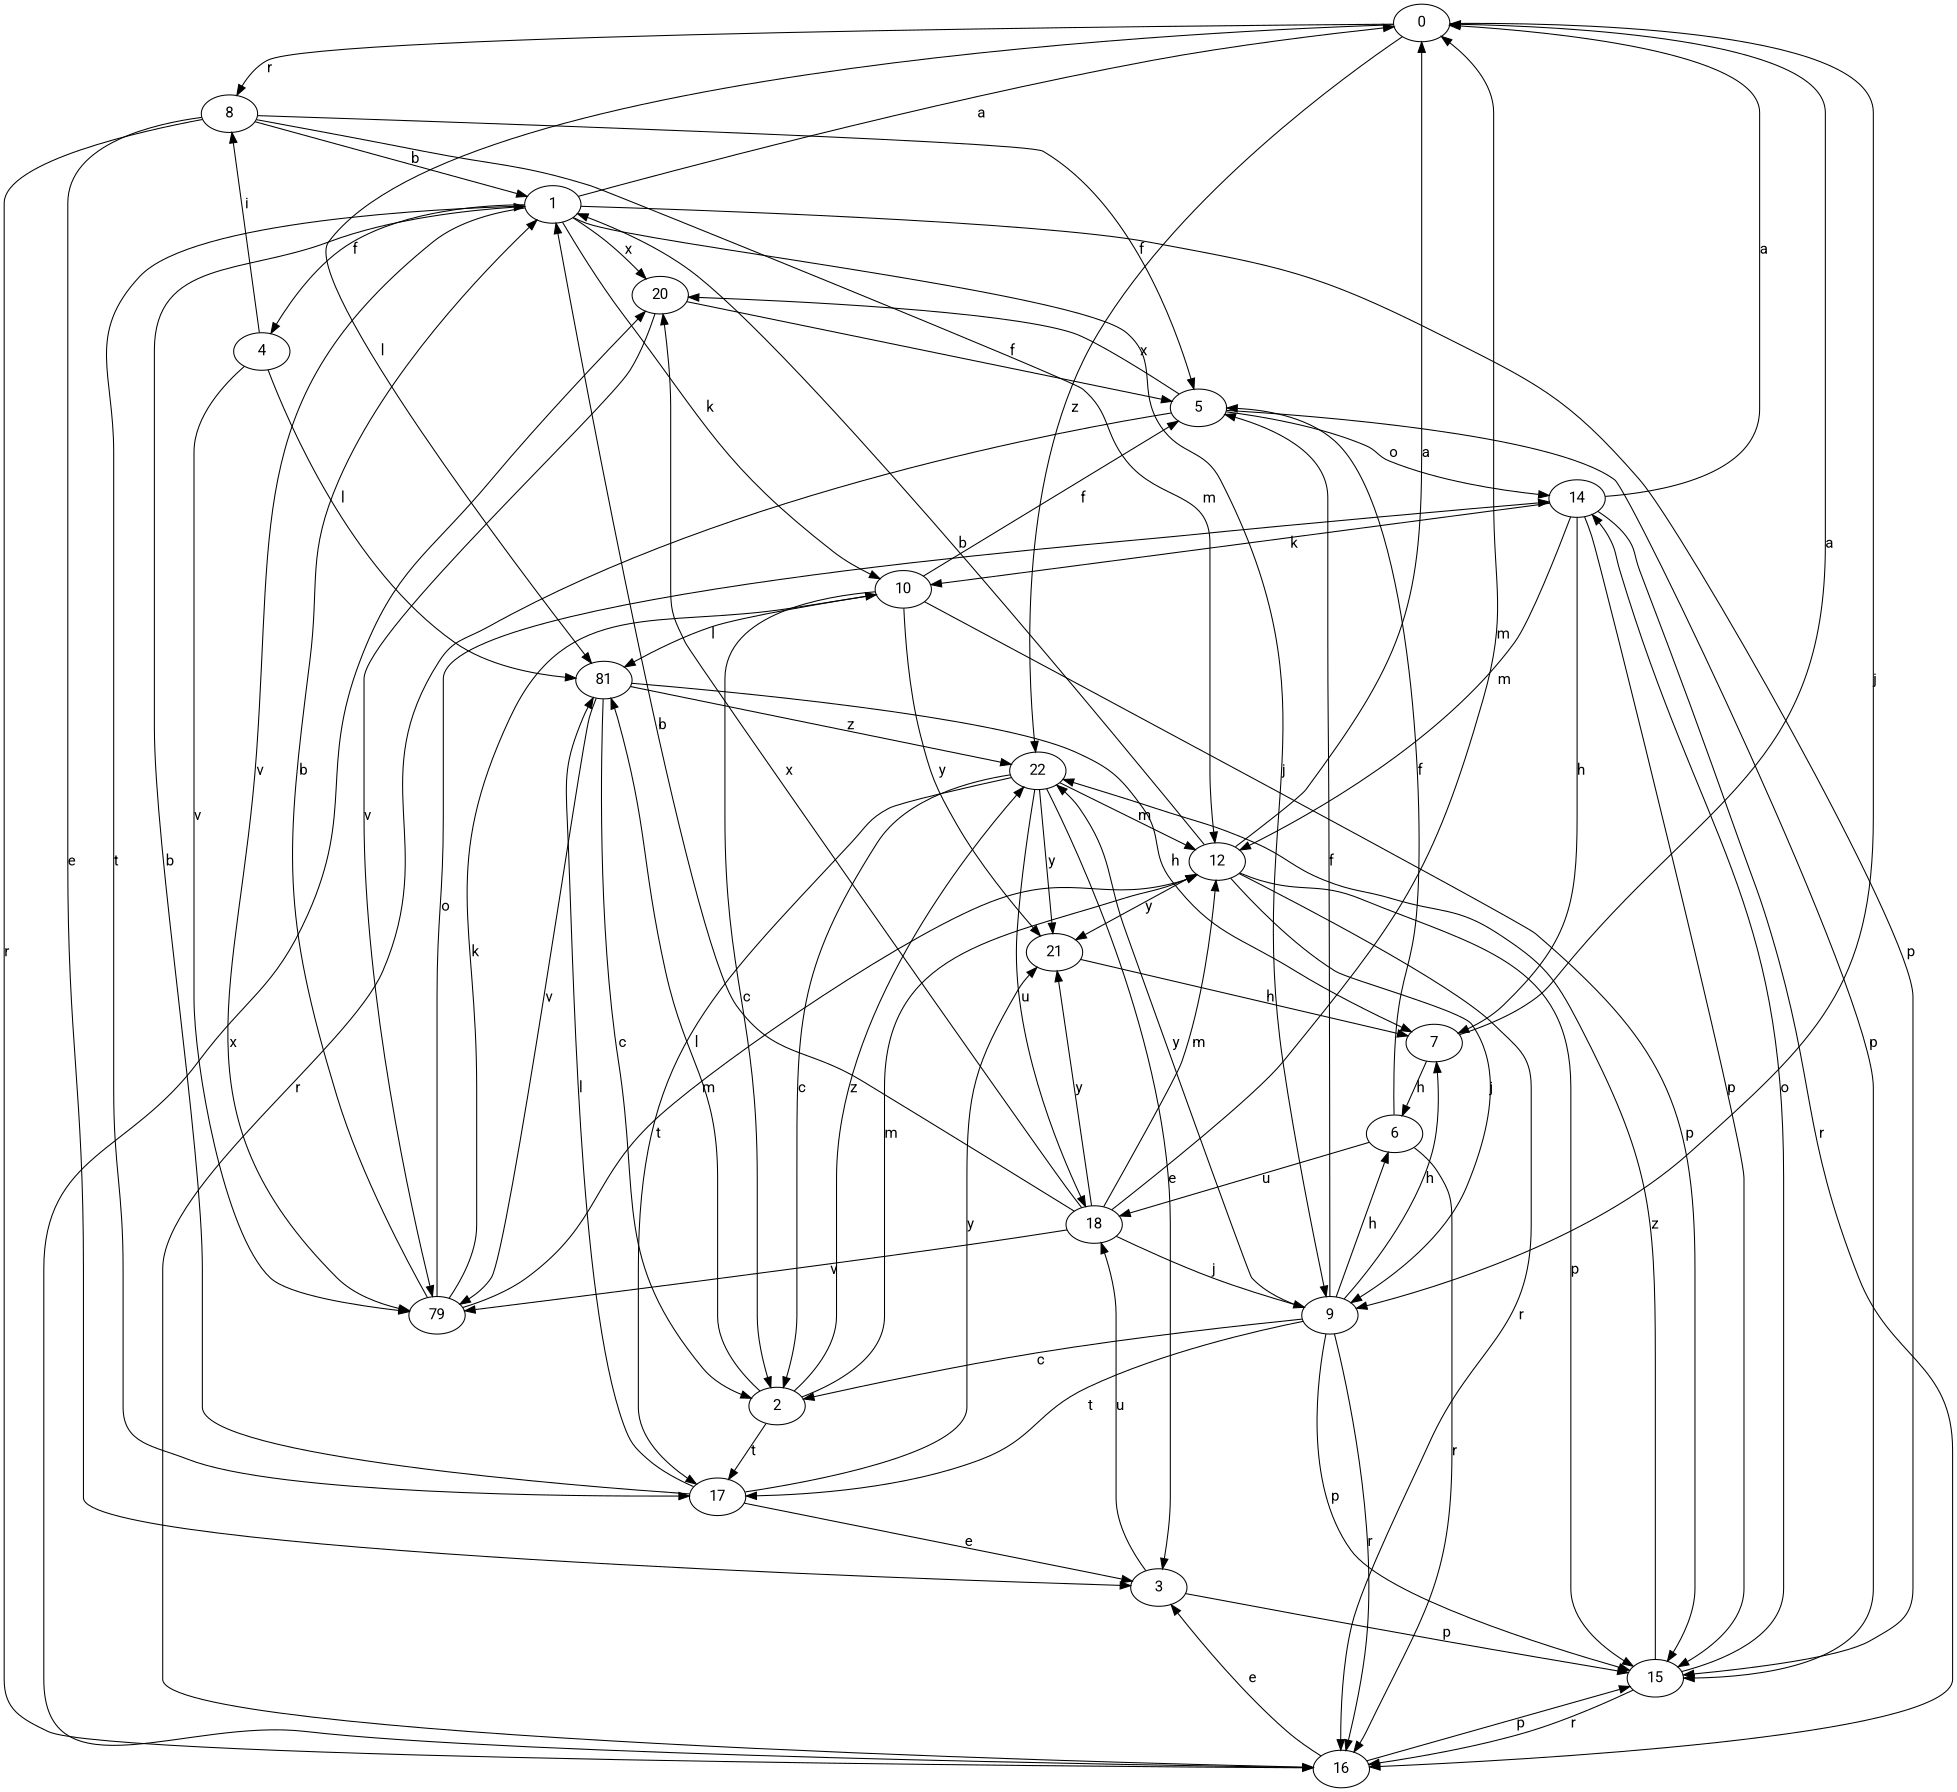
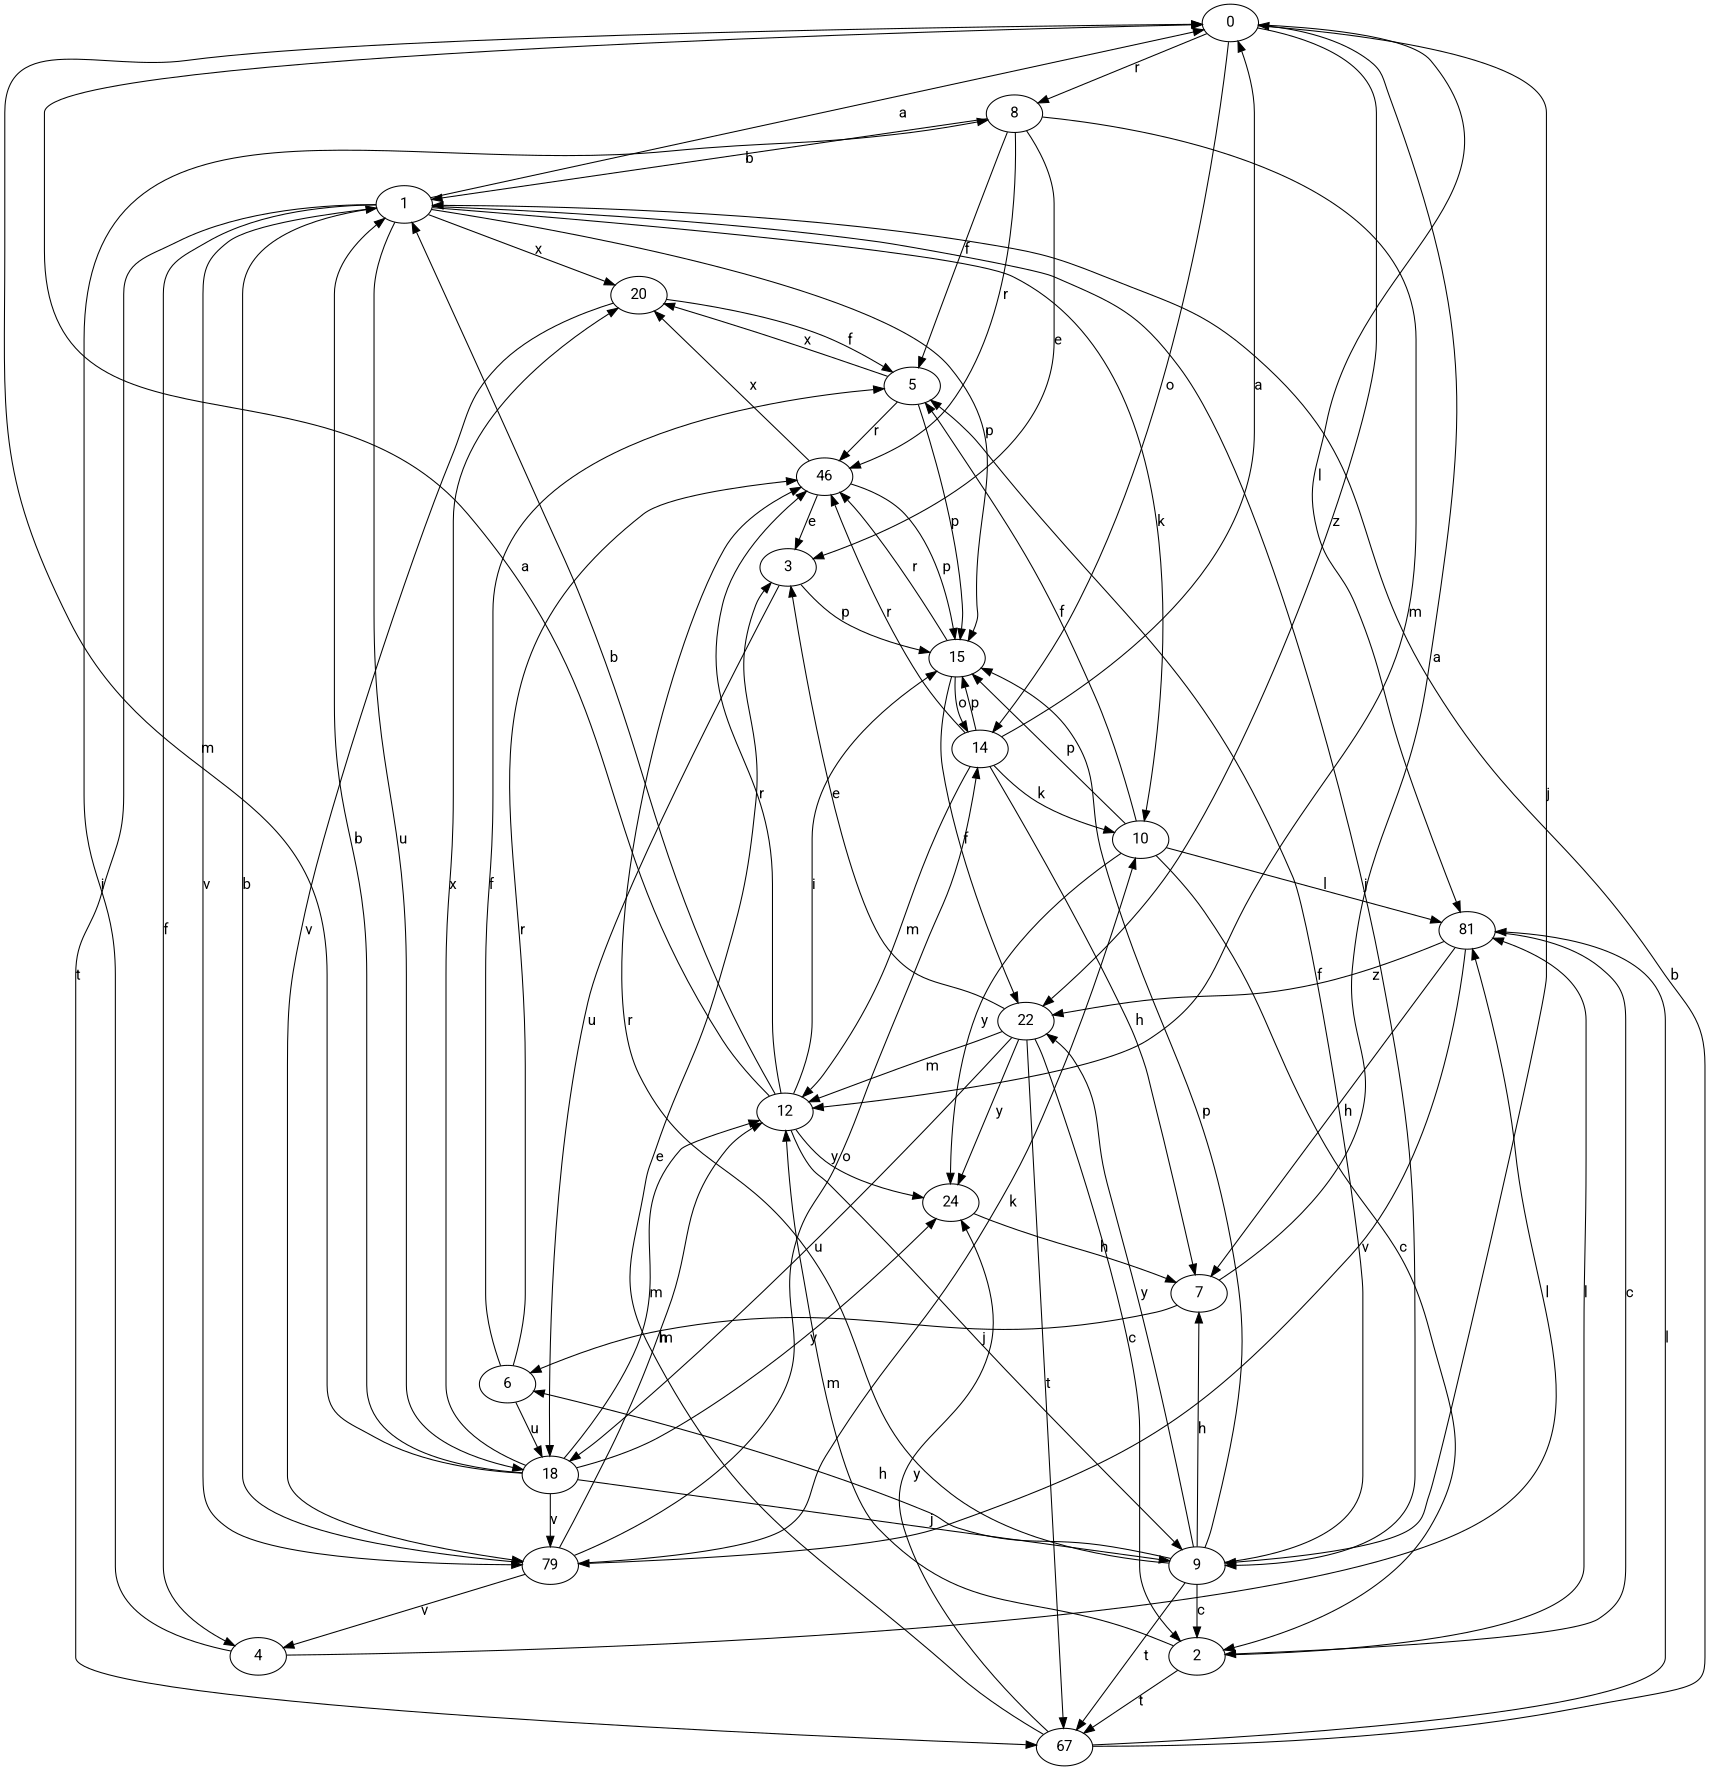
(1381, 456) -> (1157, 398)
none -> (401, 874)
(194, 888) -> (409, 1610)
(1055, 952) -> (951, 1203)
(849, 1093) -> none
(1655, 1225) -> (966, 840)
(1575, 1270) -> (814, 885)
(718, 1497) -> (1065, 1747)
(1341, 1769) -> (825, 477)
